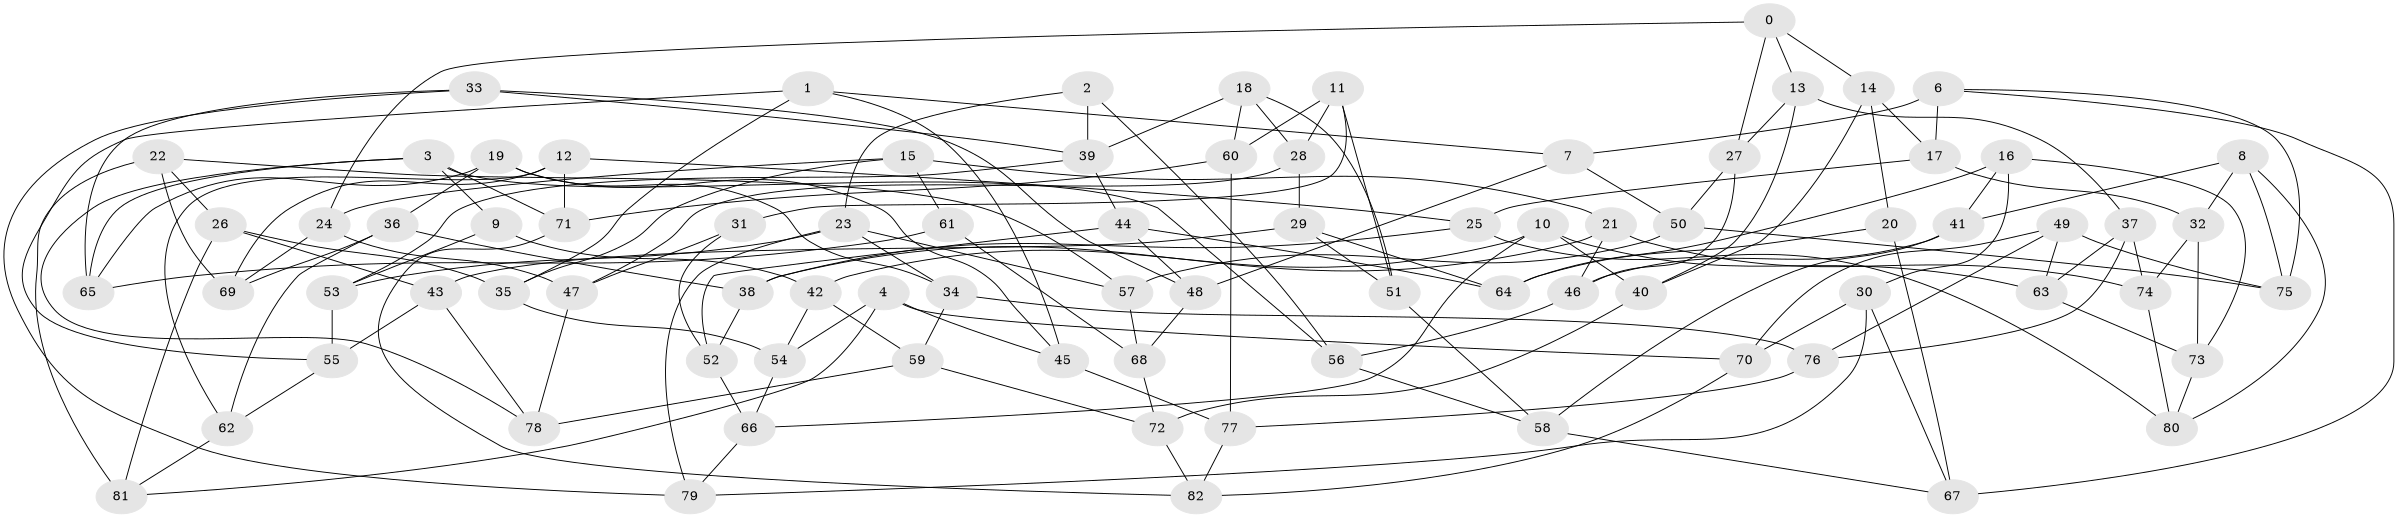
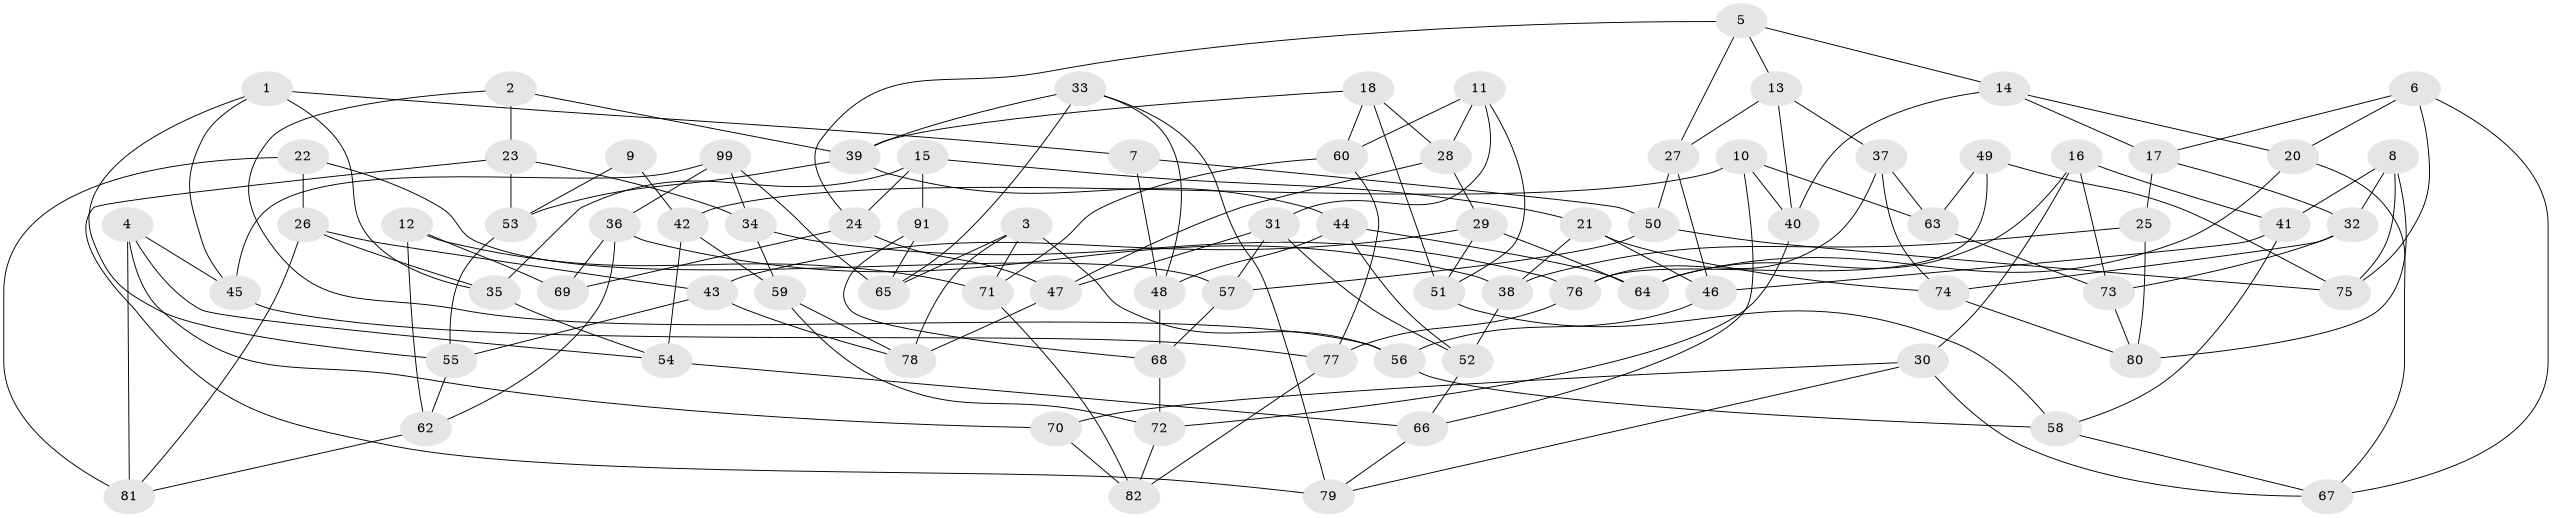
(1770, 21) -> (1742, 21)
(1774, 130) -> (2354, 123)
(496, 157) -> (725, 157)
(1150, 193) -> none
(467, 196) -> none
(948, 225) -> (923, 225)
(181, 230) -> none
(1015, 266) -> (1246, 266)
(1838, 272) -> none
